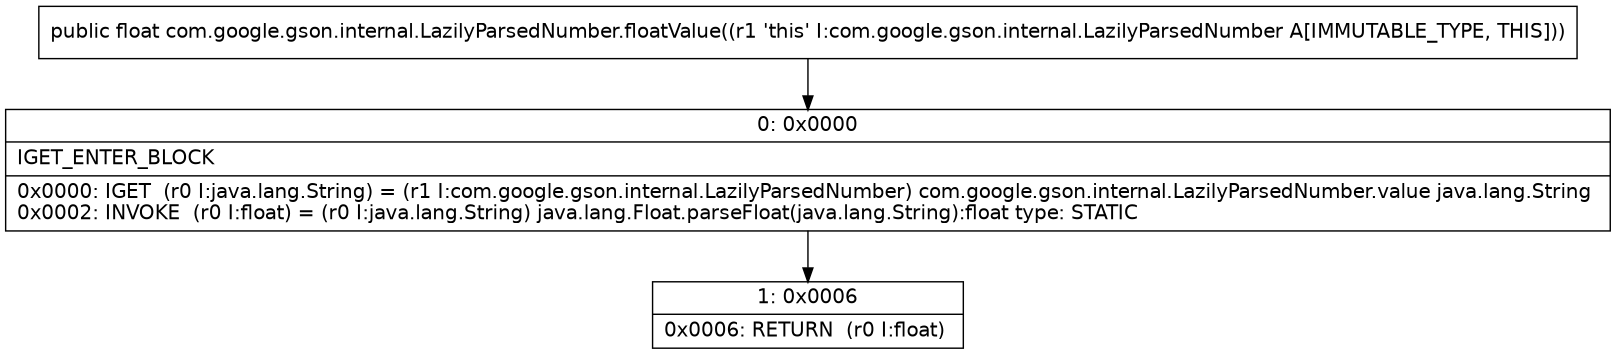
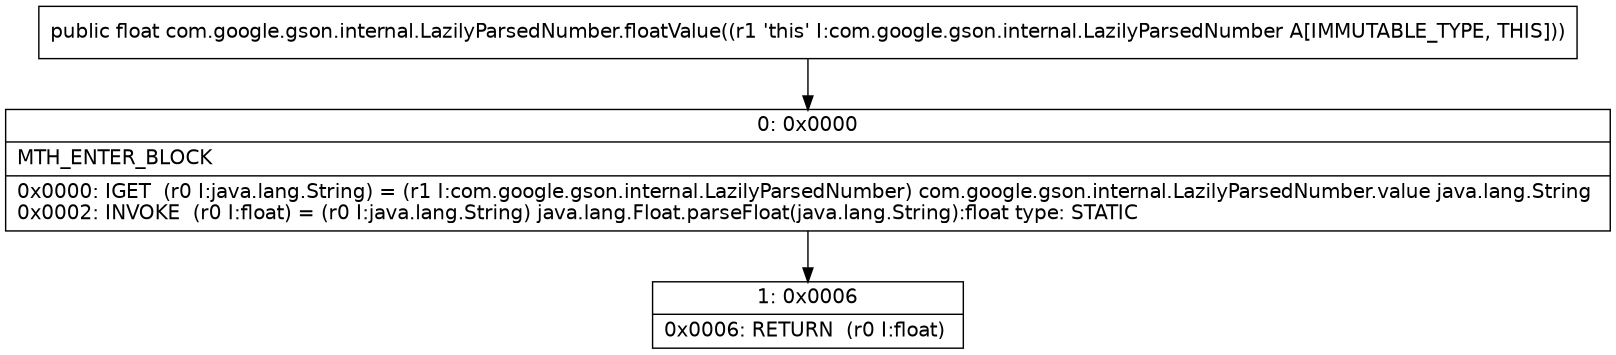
(116, 158) -> (115, 158)
